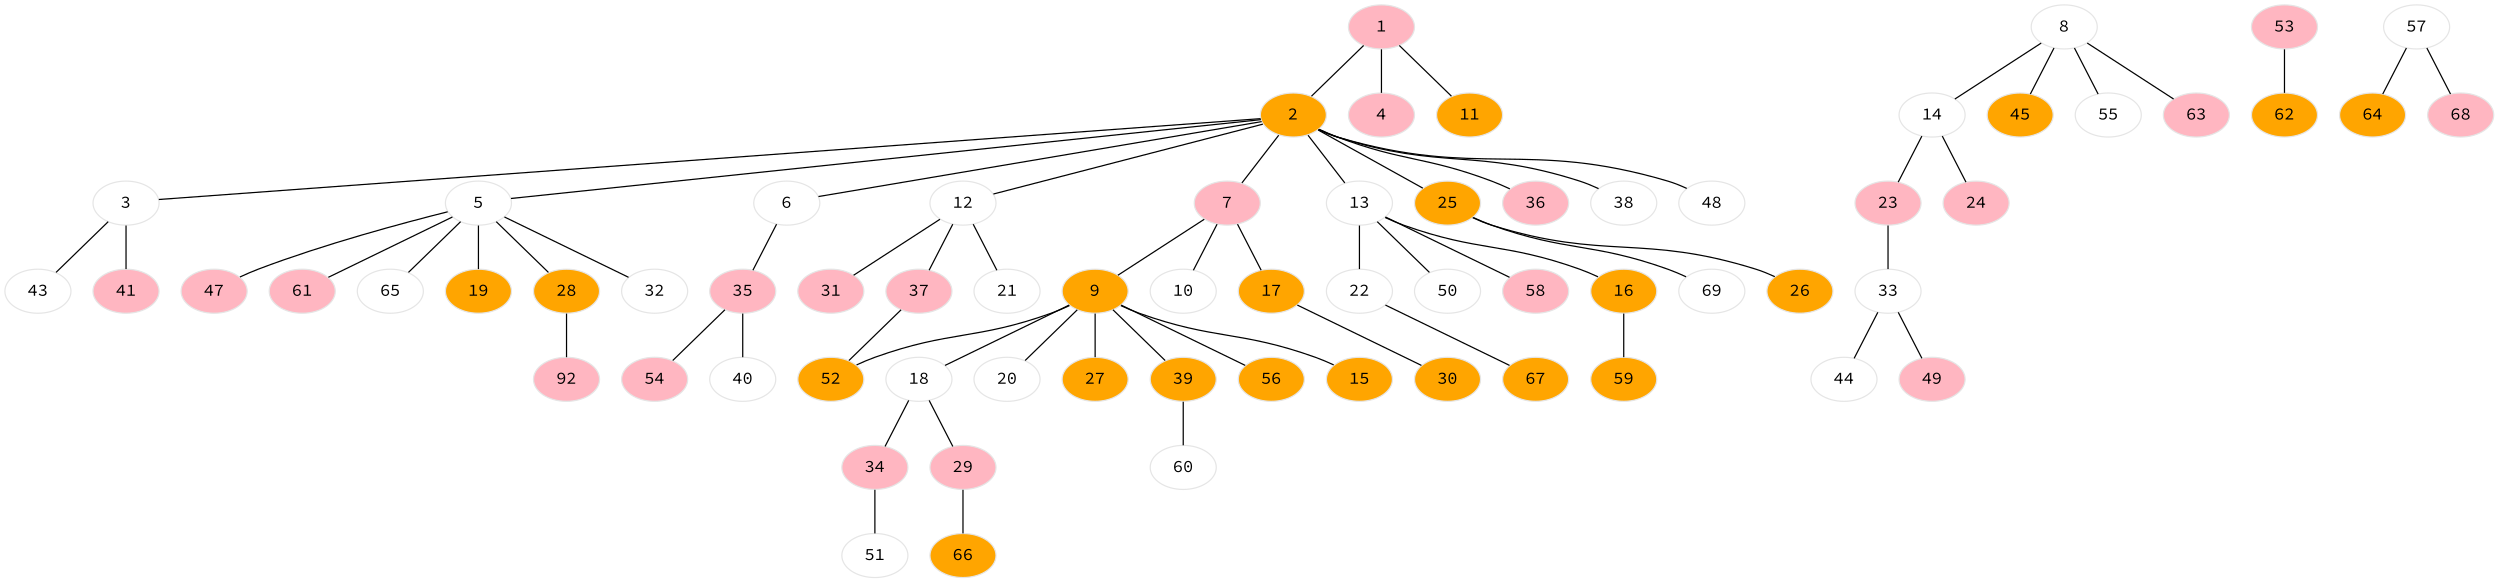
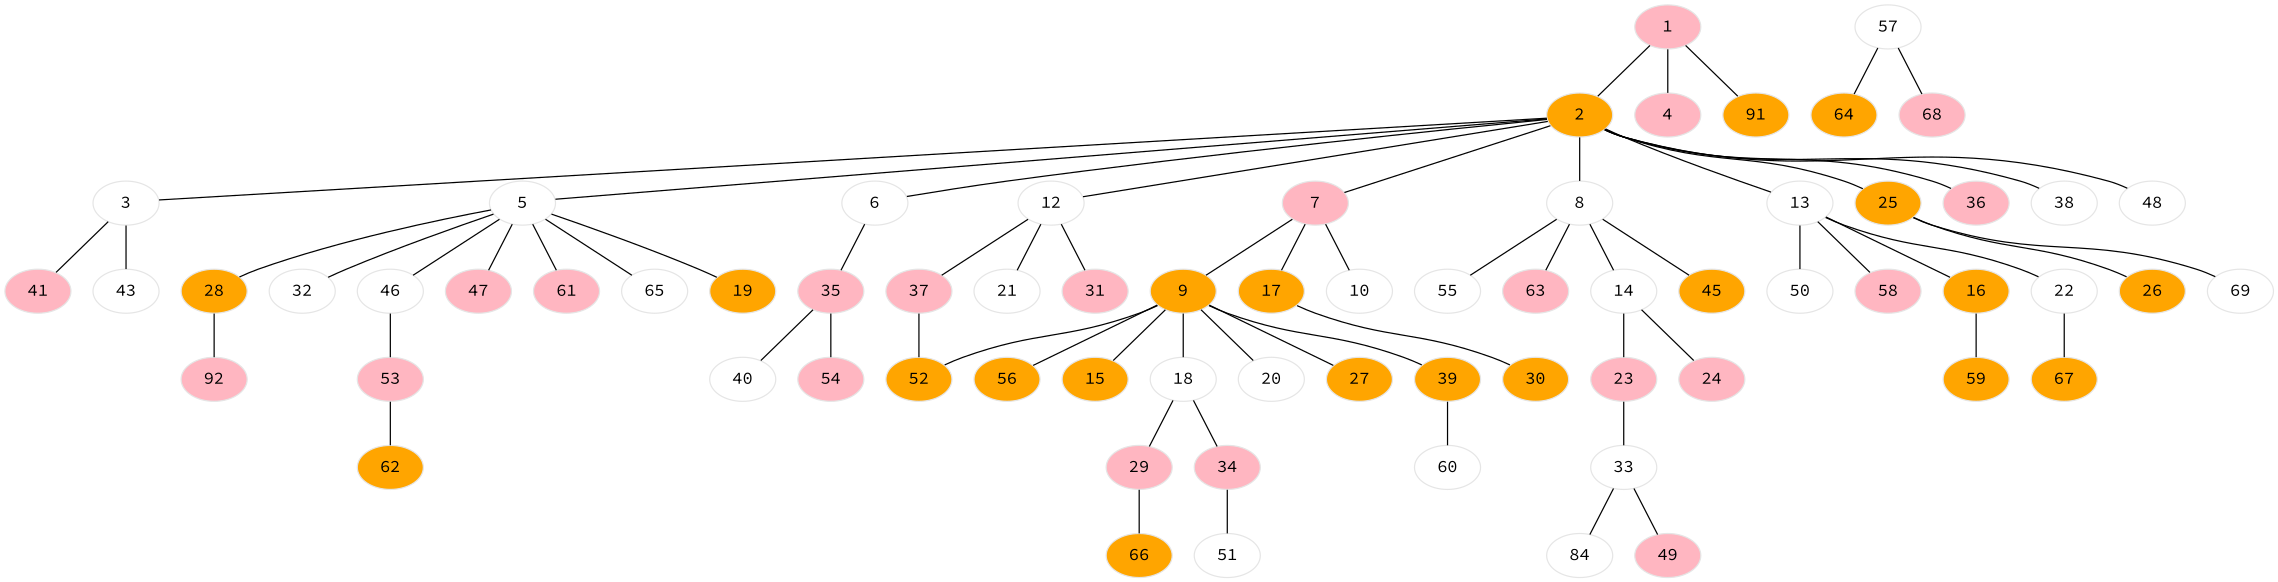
(1470, 115) -> (1756, 115)
none -> (1580, 159)
none -> (390, 291)
(1844, 379) -> (1580, 556)
